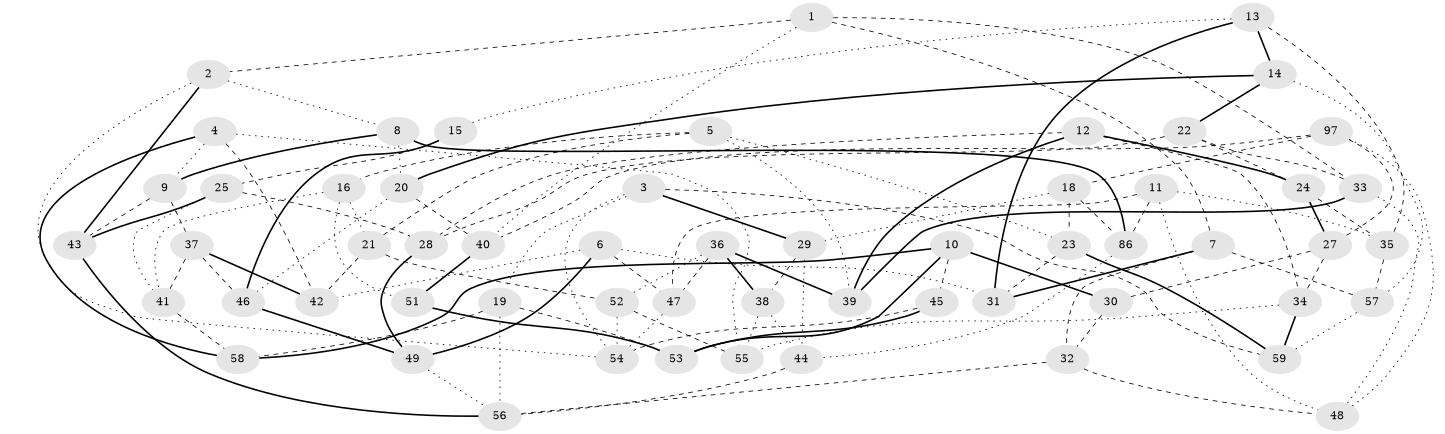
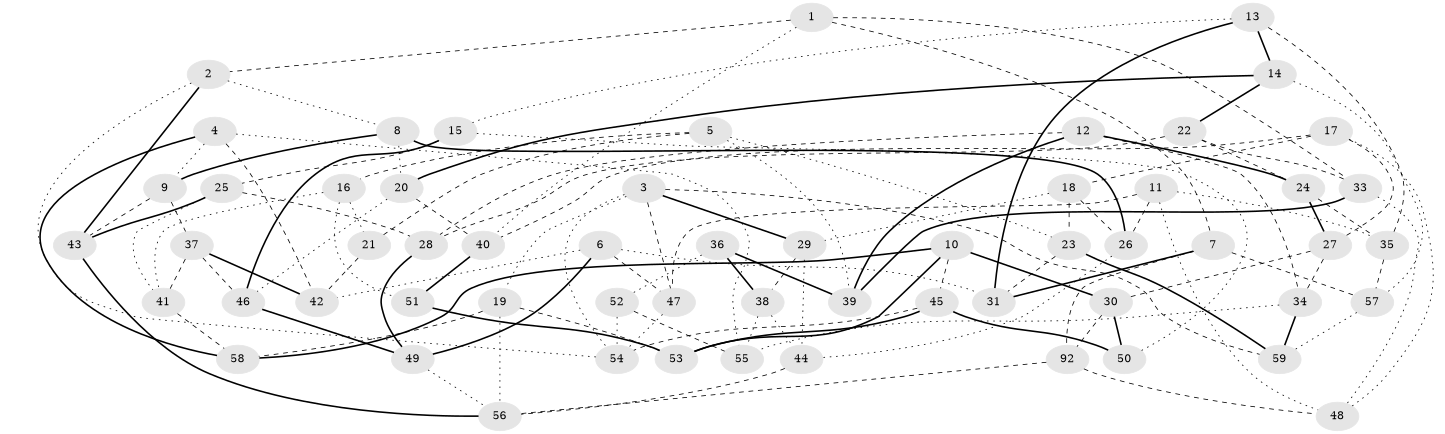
(1331, 131) -> (1331, 131)
(1126, 245) -> (1126, 245)
(696, 274) -> (659, 245)
(480, 278) -> none
(1068, 359) -> (1068, 359)
none -> (1125, 359)
